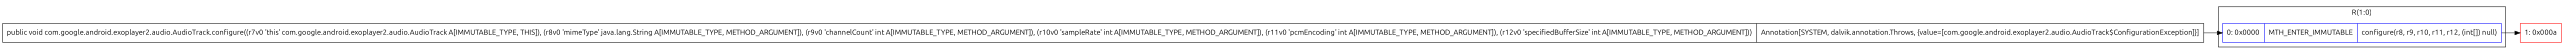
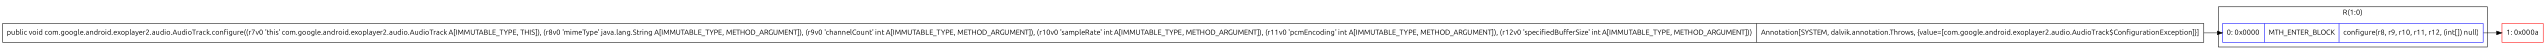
(2311, 33) -> (2302, 33)
